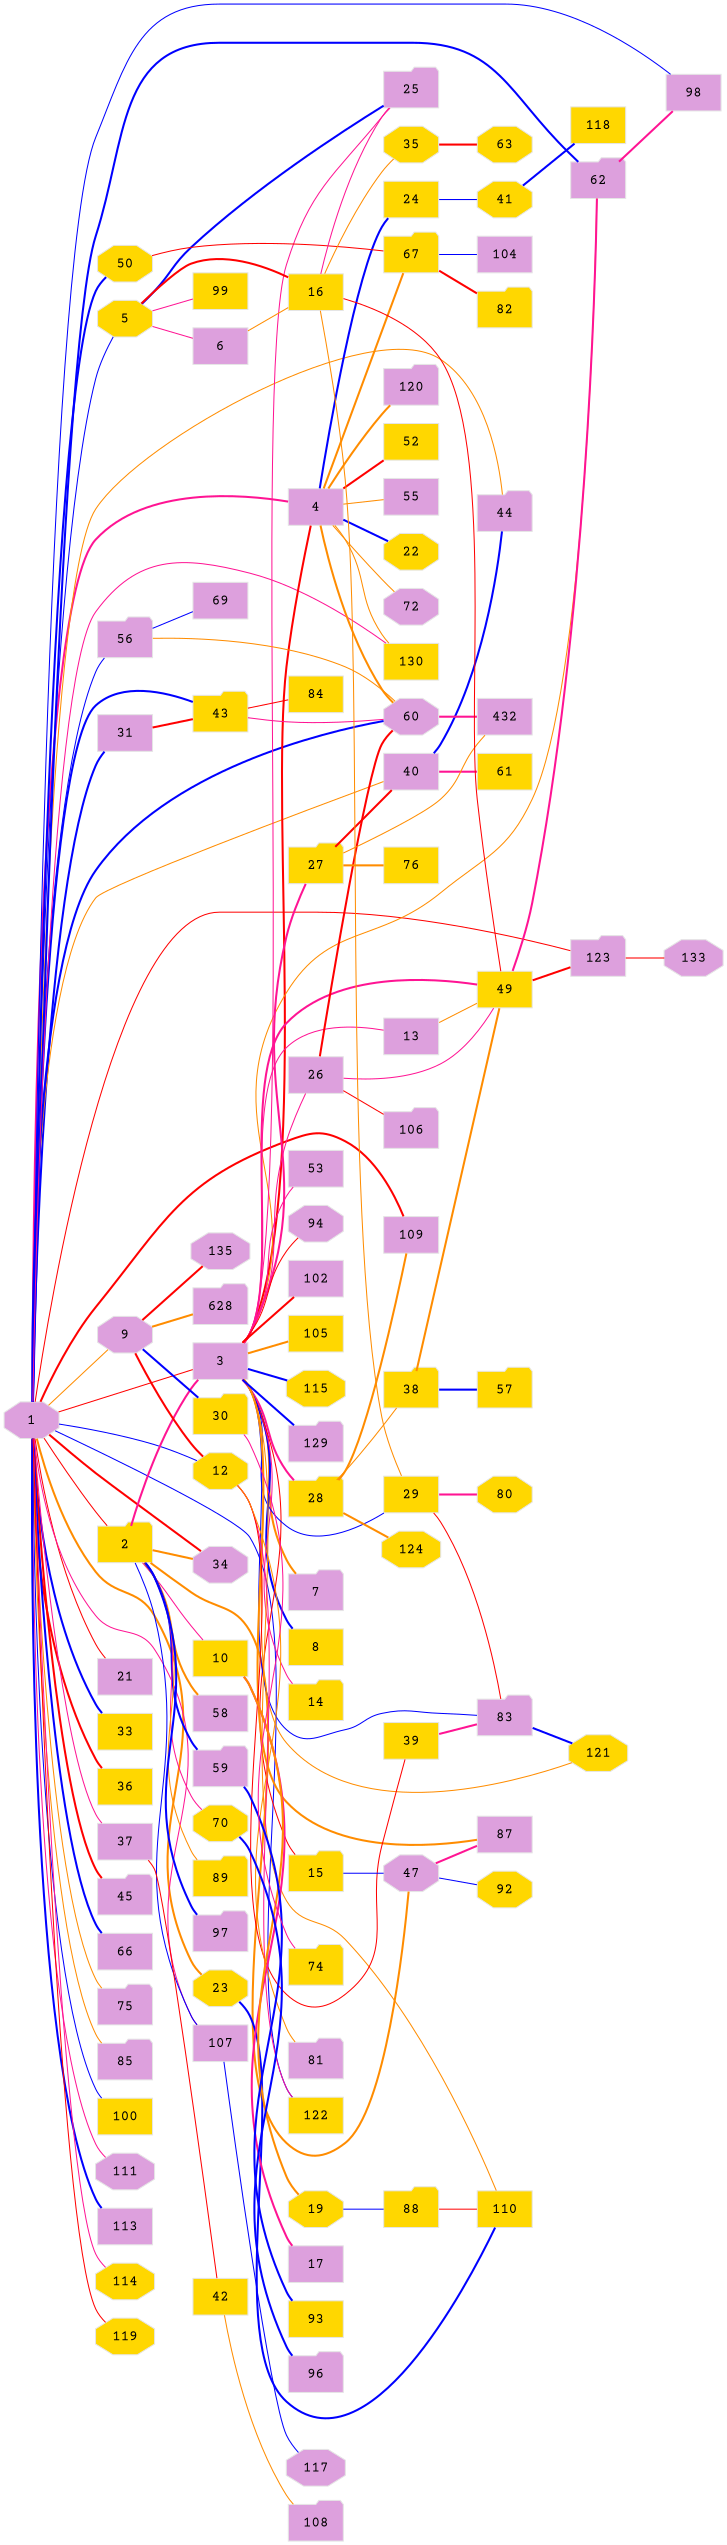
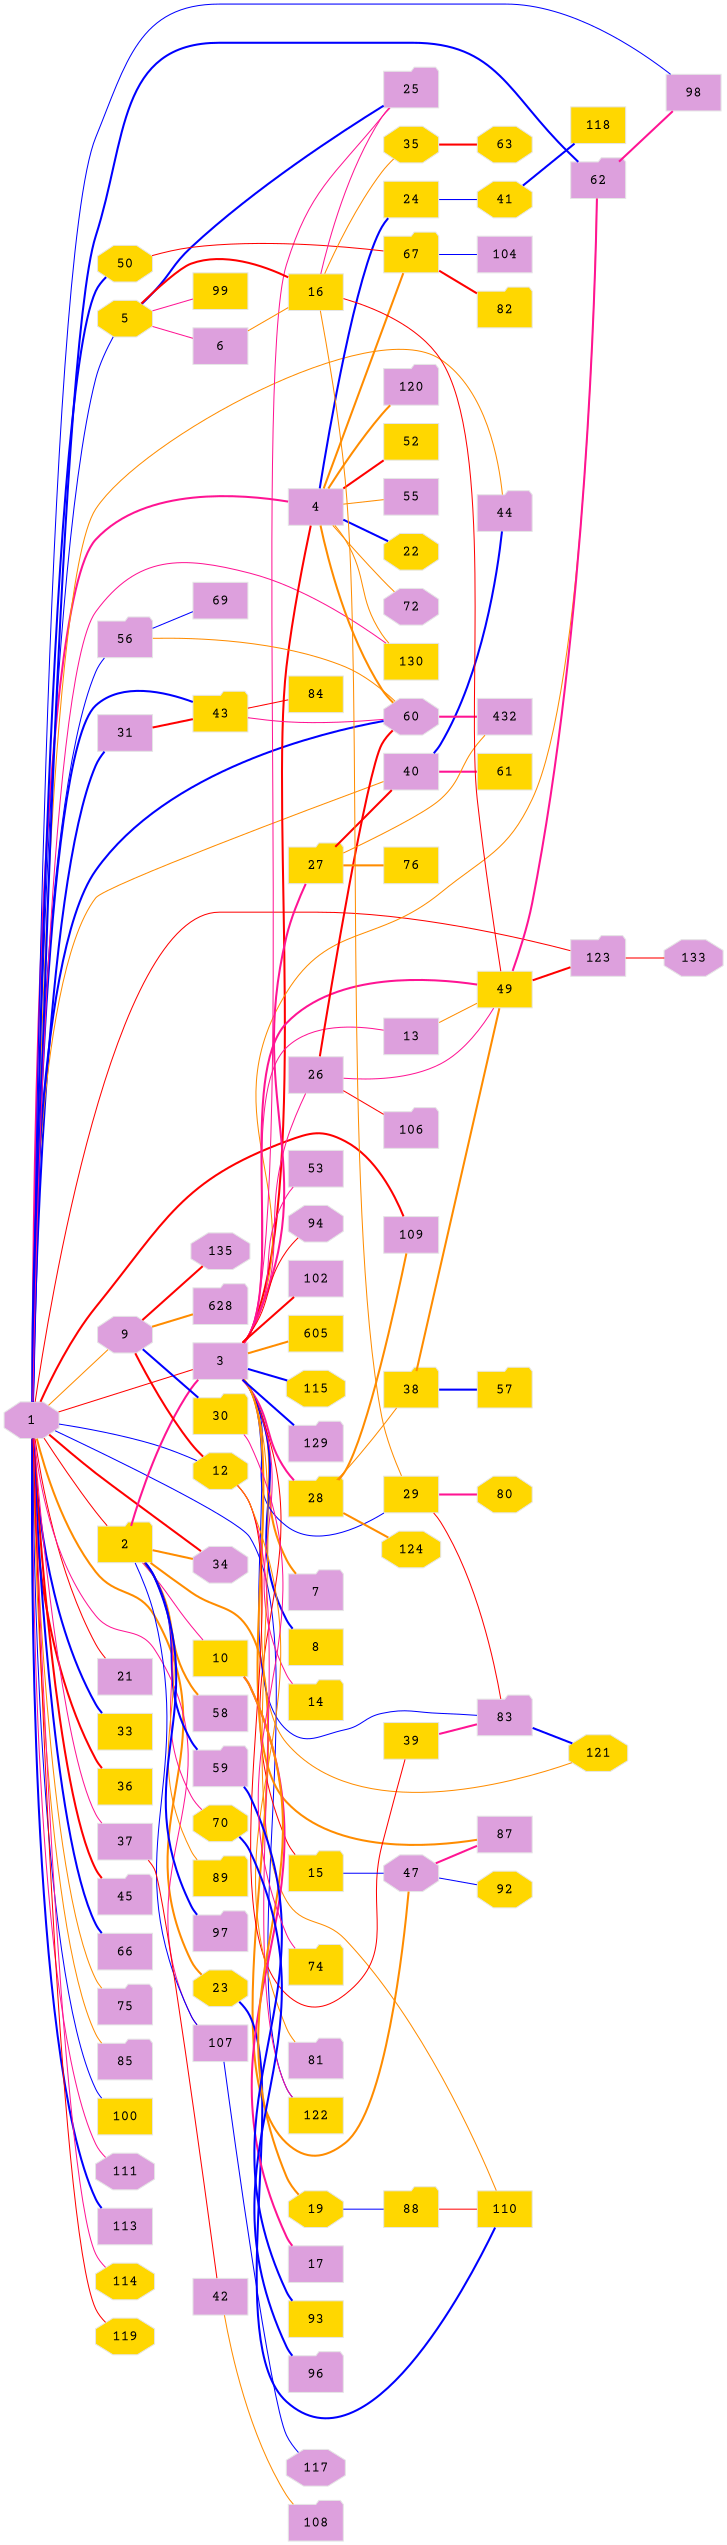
(316, 1334) -> (316, 1334)
(220, 2297) -> (220, 2297)
